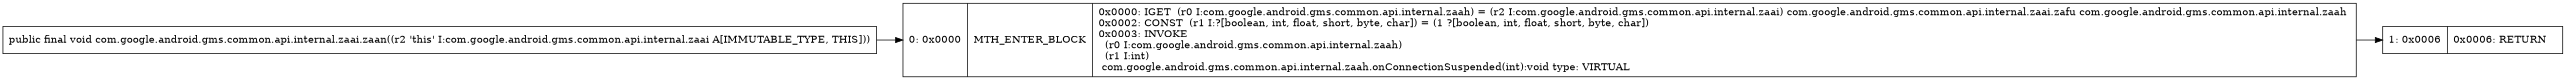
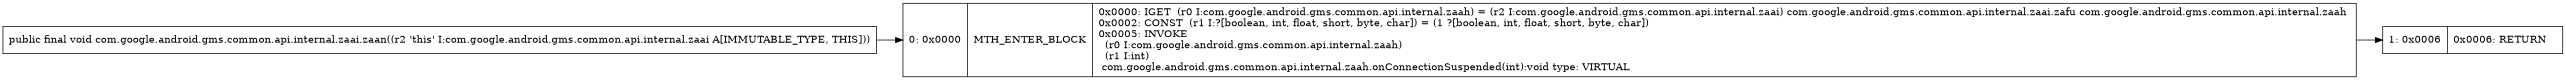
(1147, 34) -> (1147, 34)
